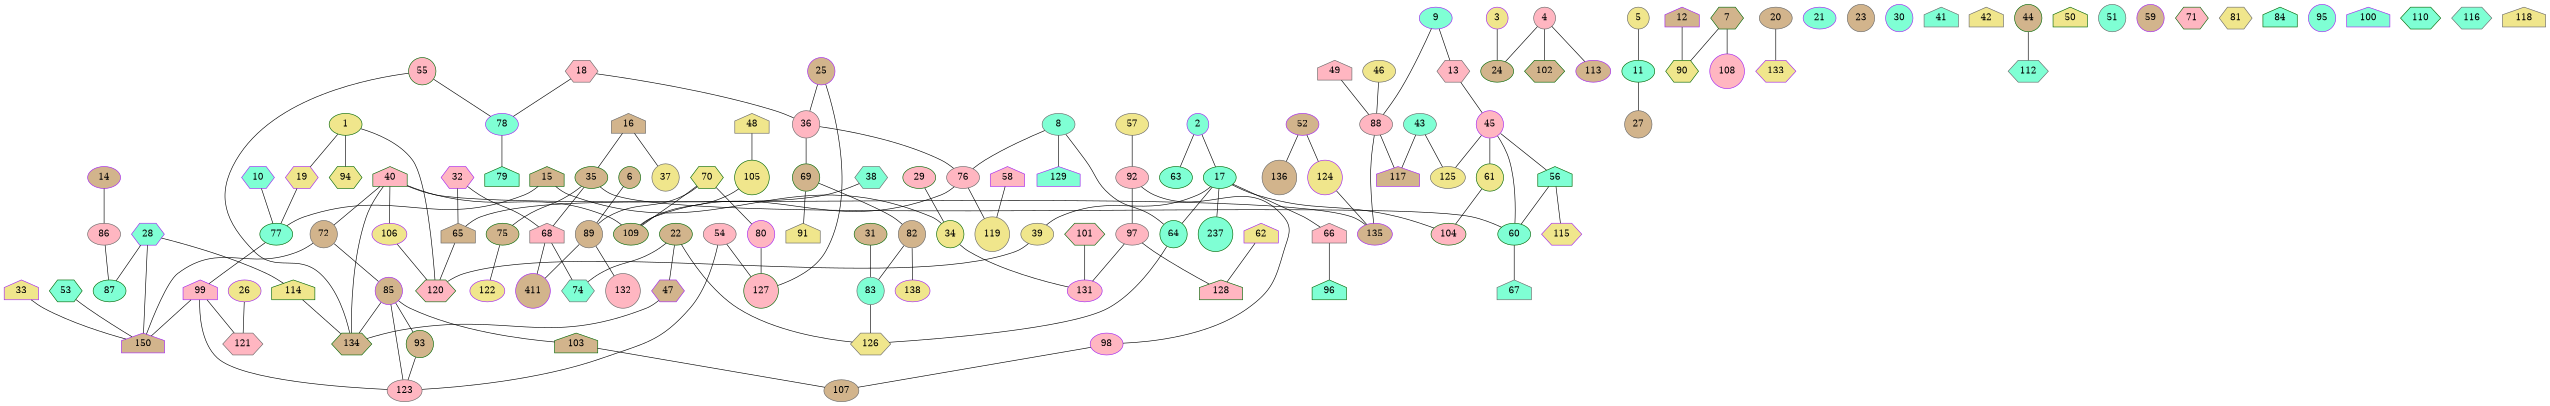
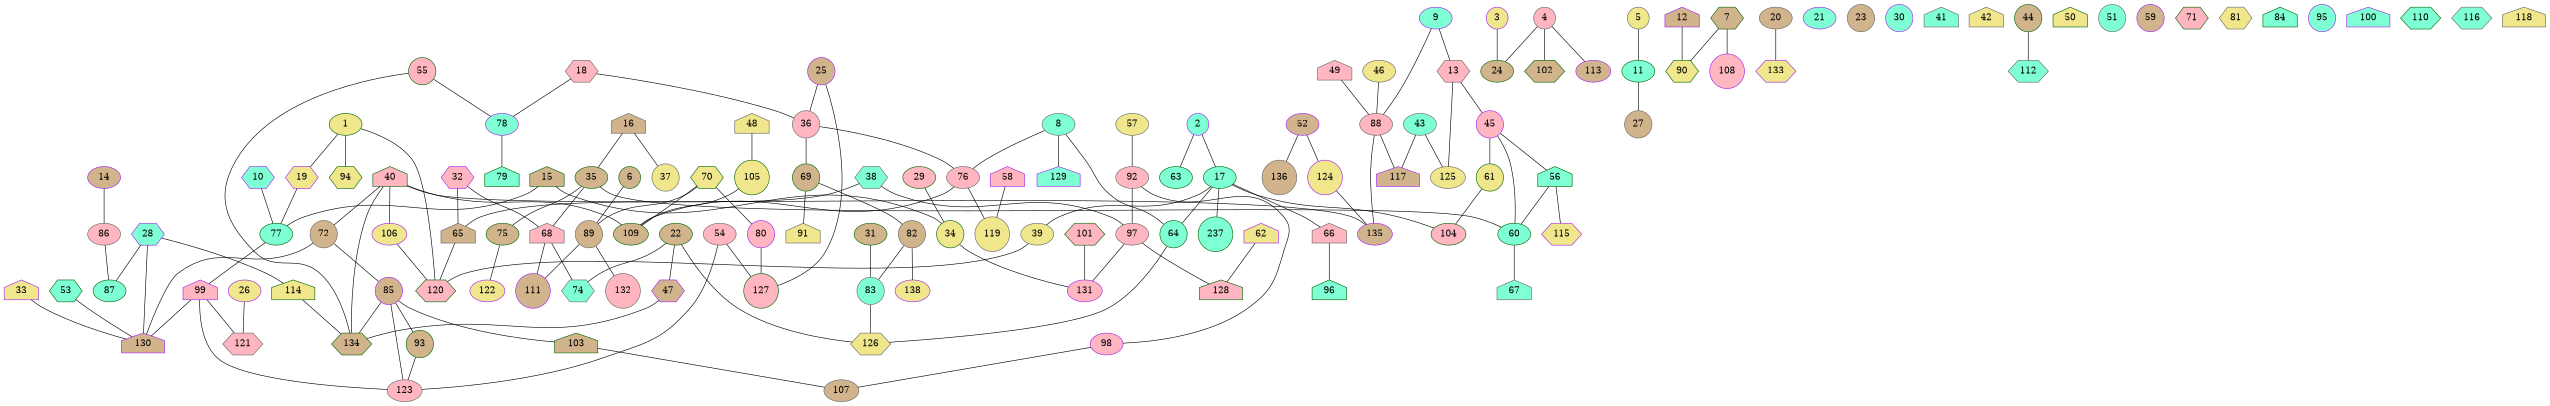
(1468, 151) -> (1451, 124)
none -> (990, 206)
(533, 291) -> (533, 291)
(143, 344) -> (143, 344)
